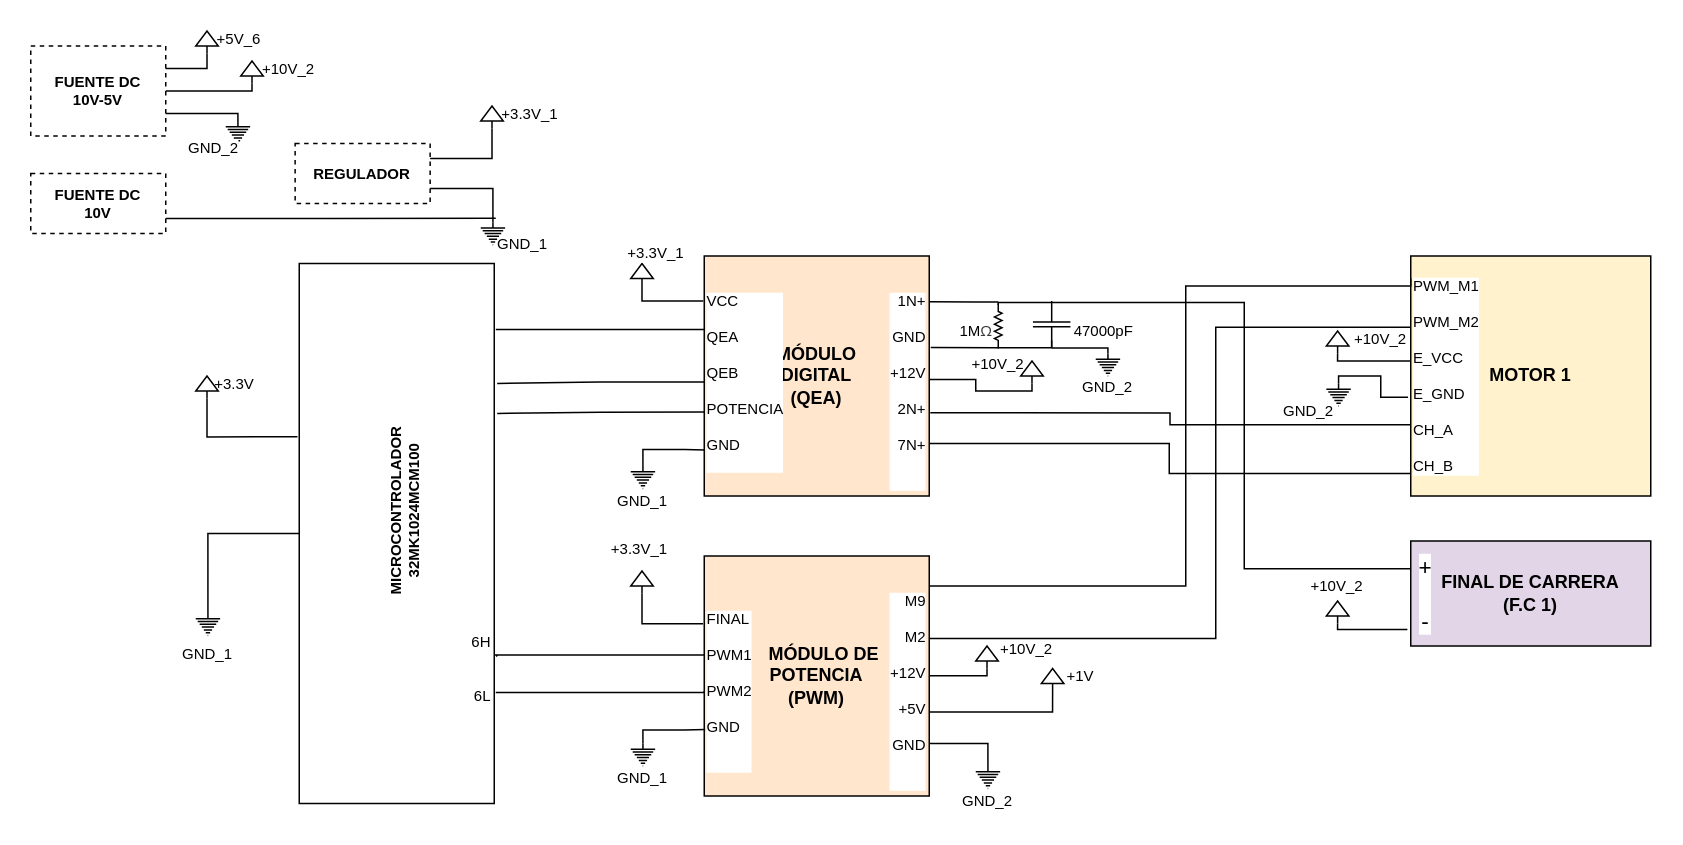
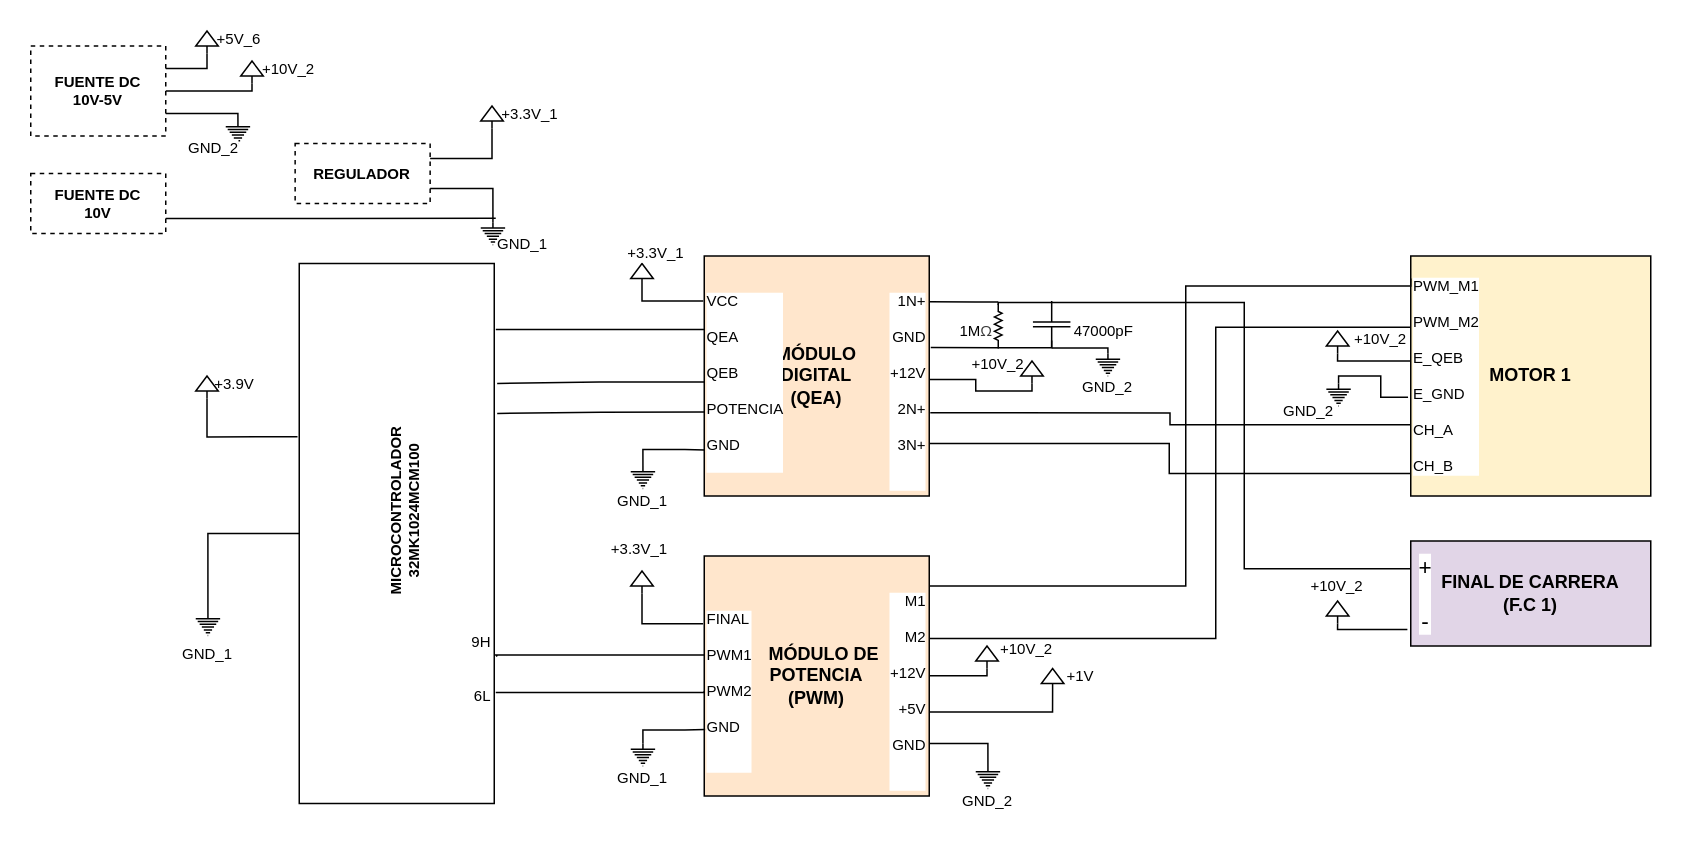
(1439, 376) -> (1439, 376)
(235, 383) -> (235, 383)
(909, 391) -> (909, 391)
(483, 668) -> (483, 668)
(909, 691) -> (909, 691)
